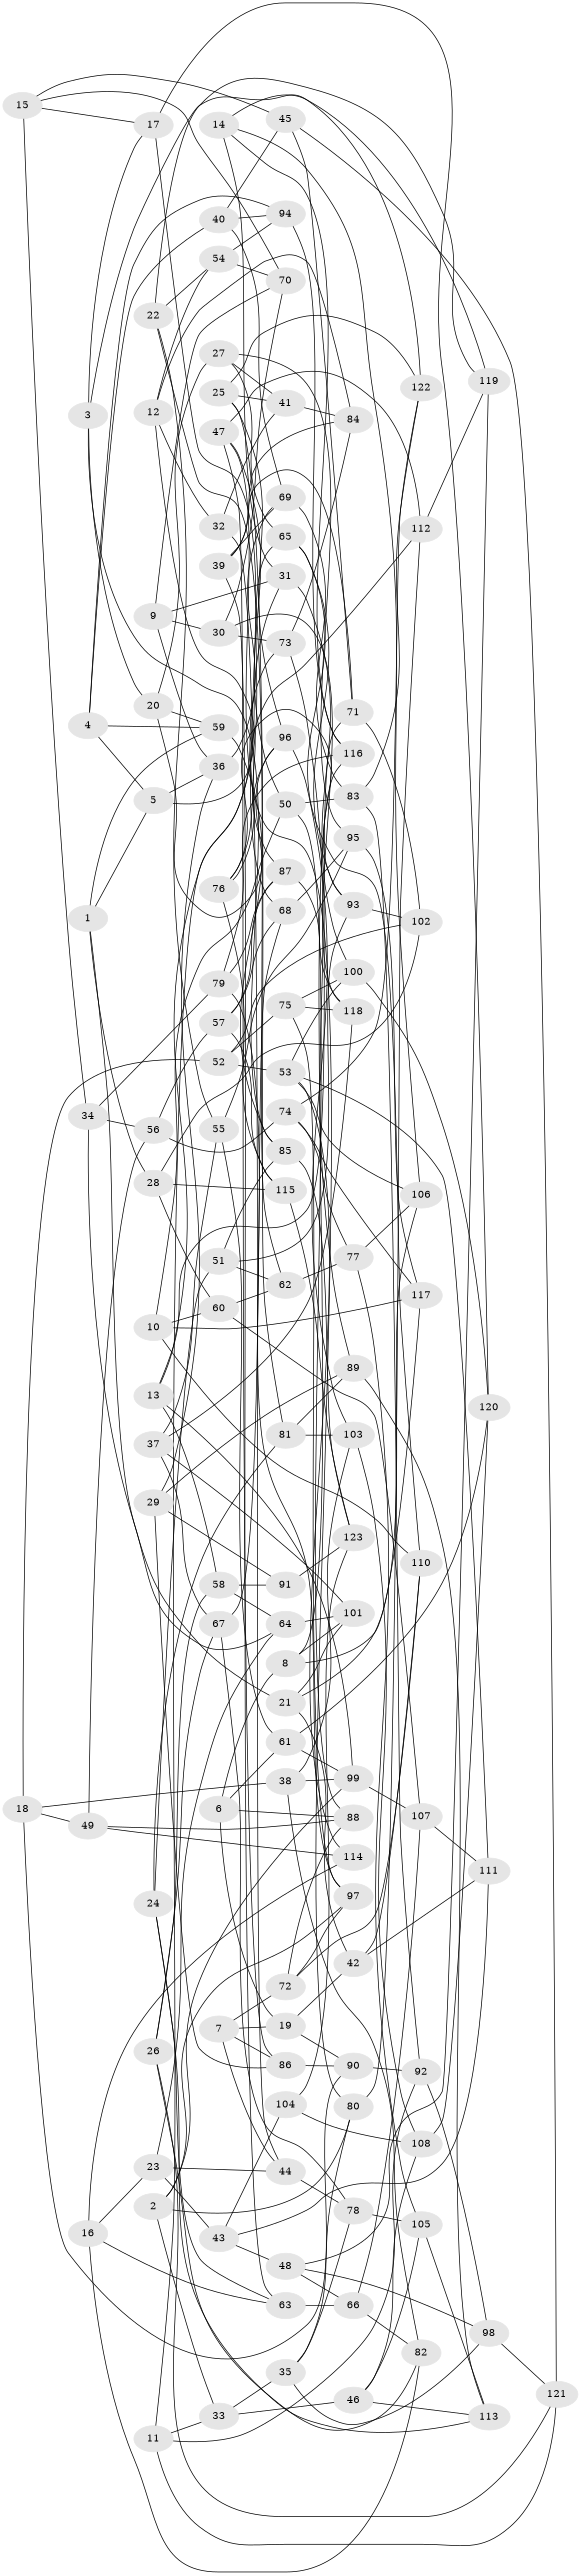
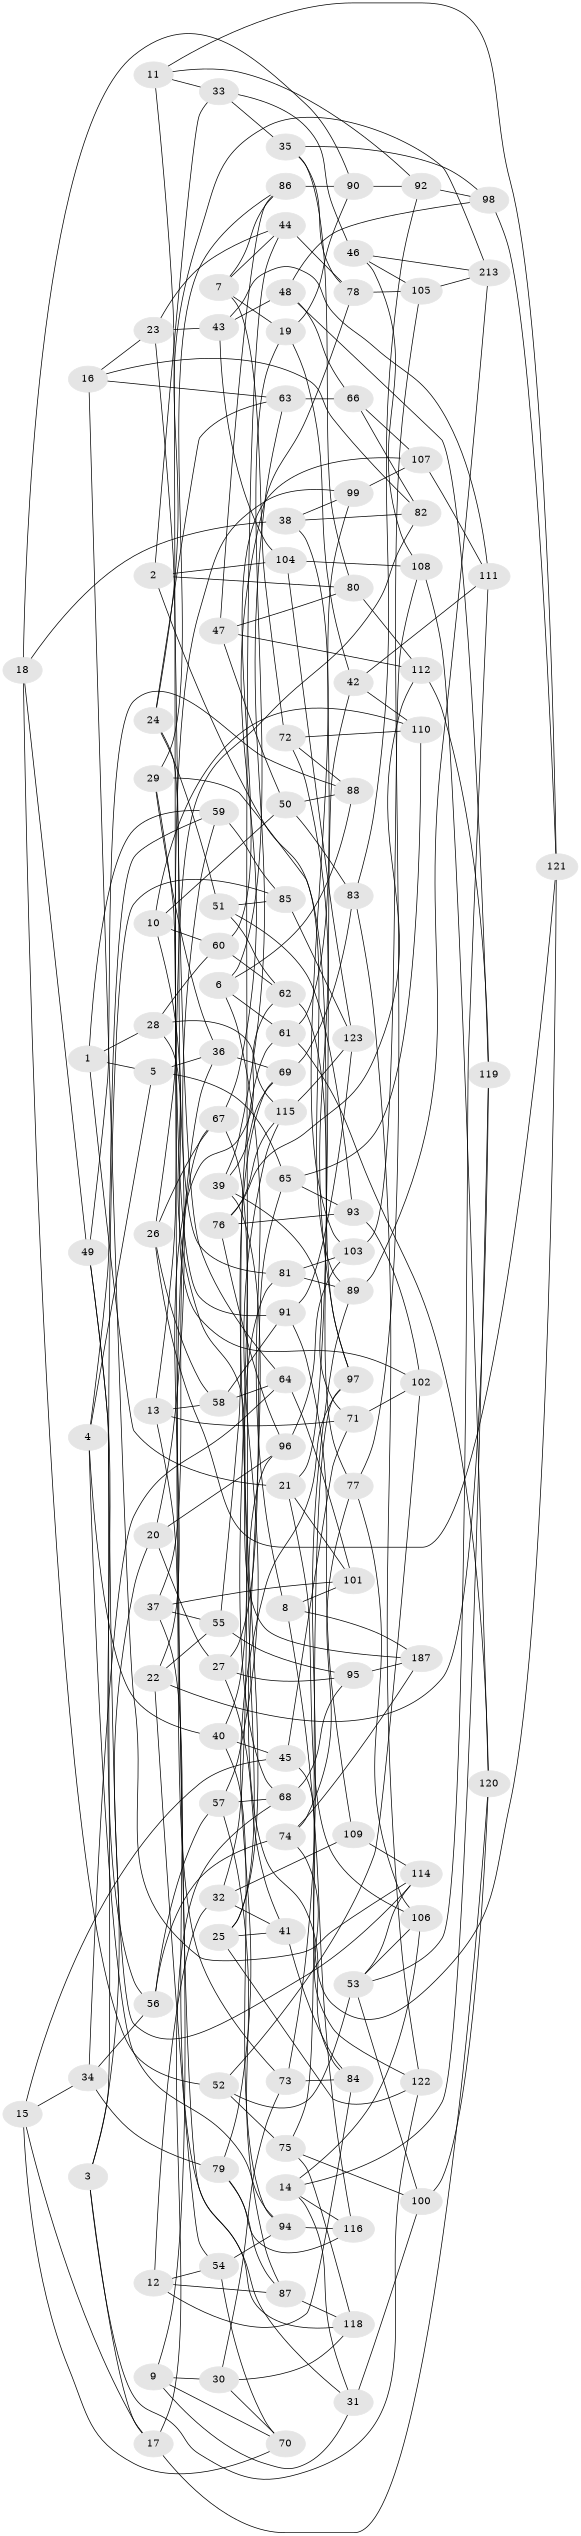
(421, 1295) -> (421, 1659)
none -> (354, 1835)
(203, 1973) -> (219, 568)
(489, 2417) -> (489, 273)
